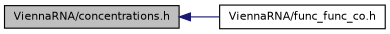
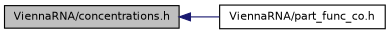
(302, 17) -> (302, 17)
